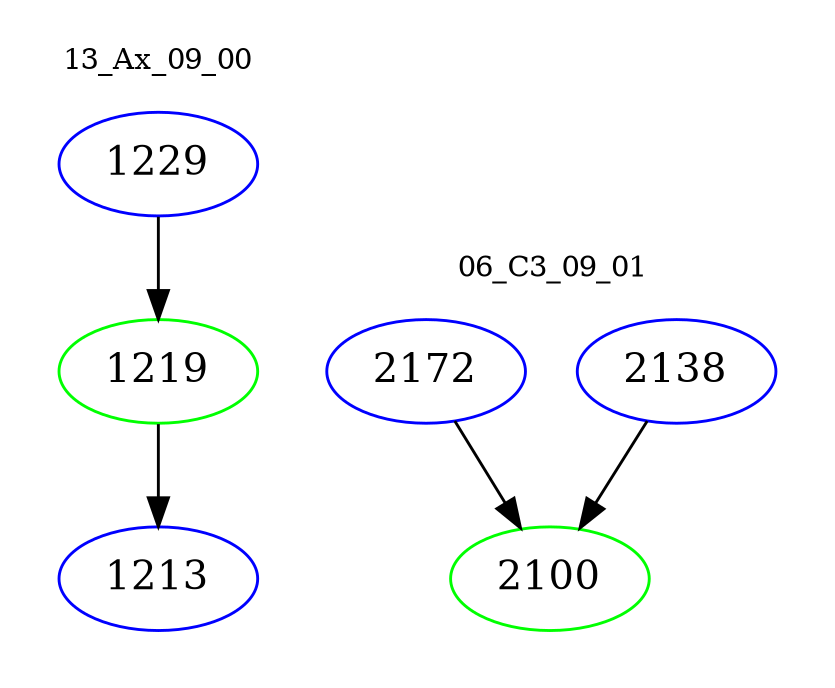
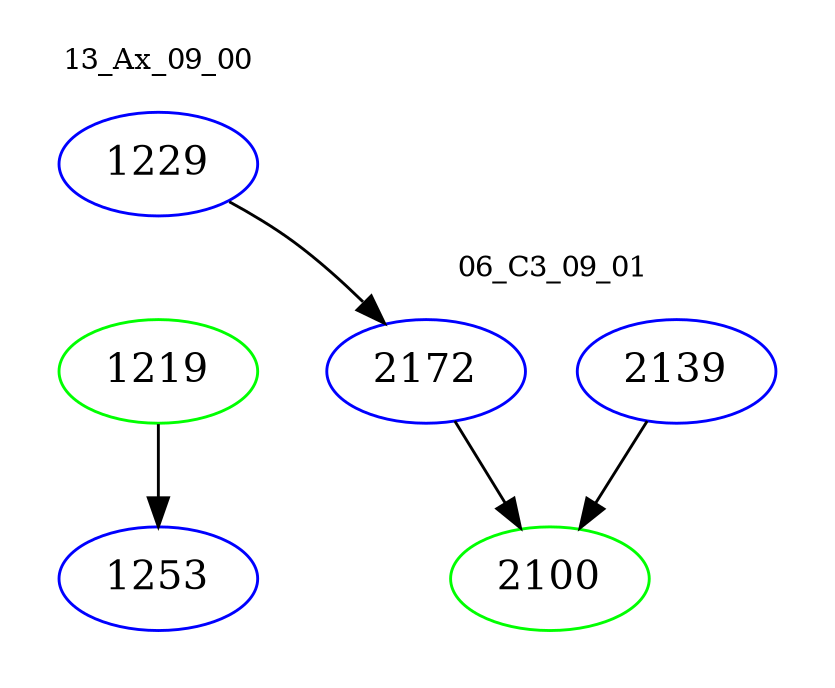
(158, 254) -> (323, 265)
(677, 371) -> (677, 371)
(158, 579) -> (158, 579)
